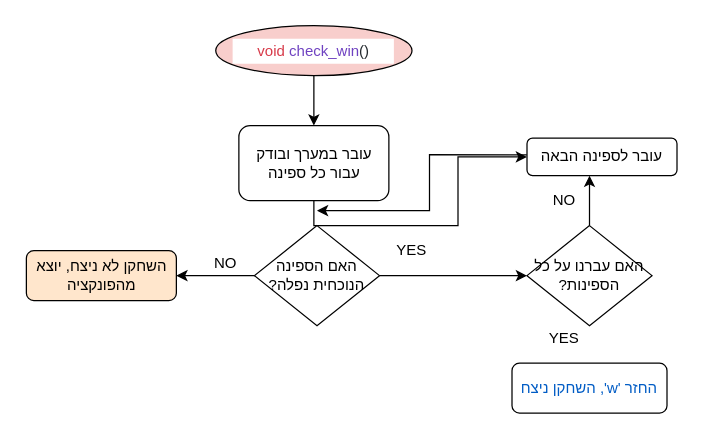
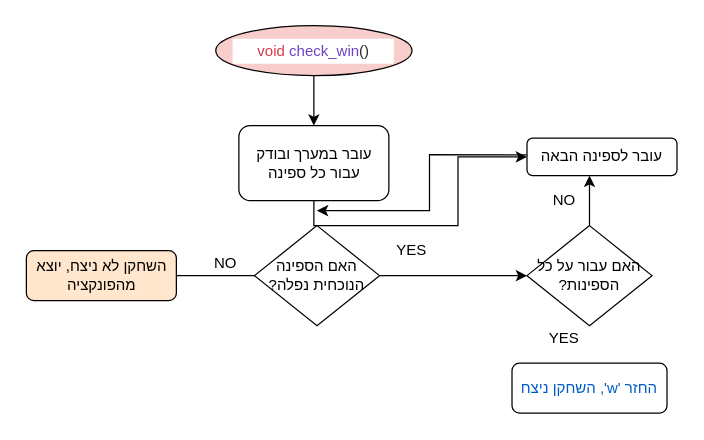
(186, 276) -> (182, 276)
(589, 276) -> (589, 276)
